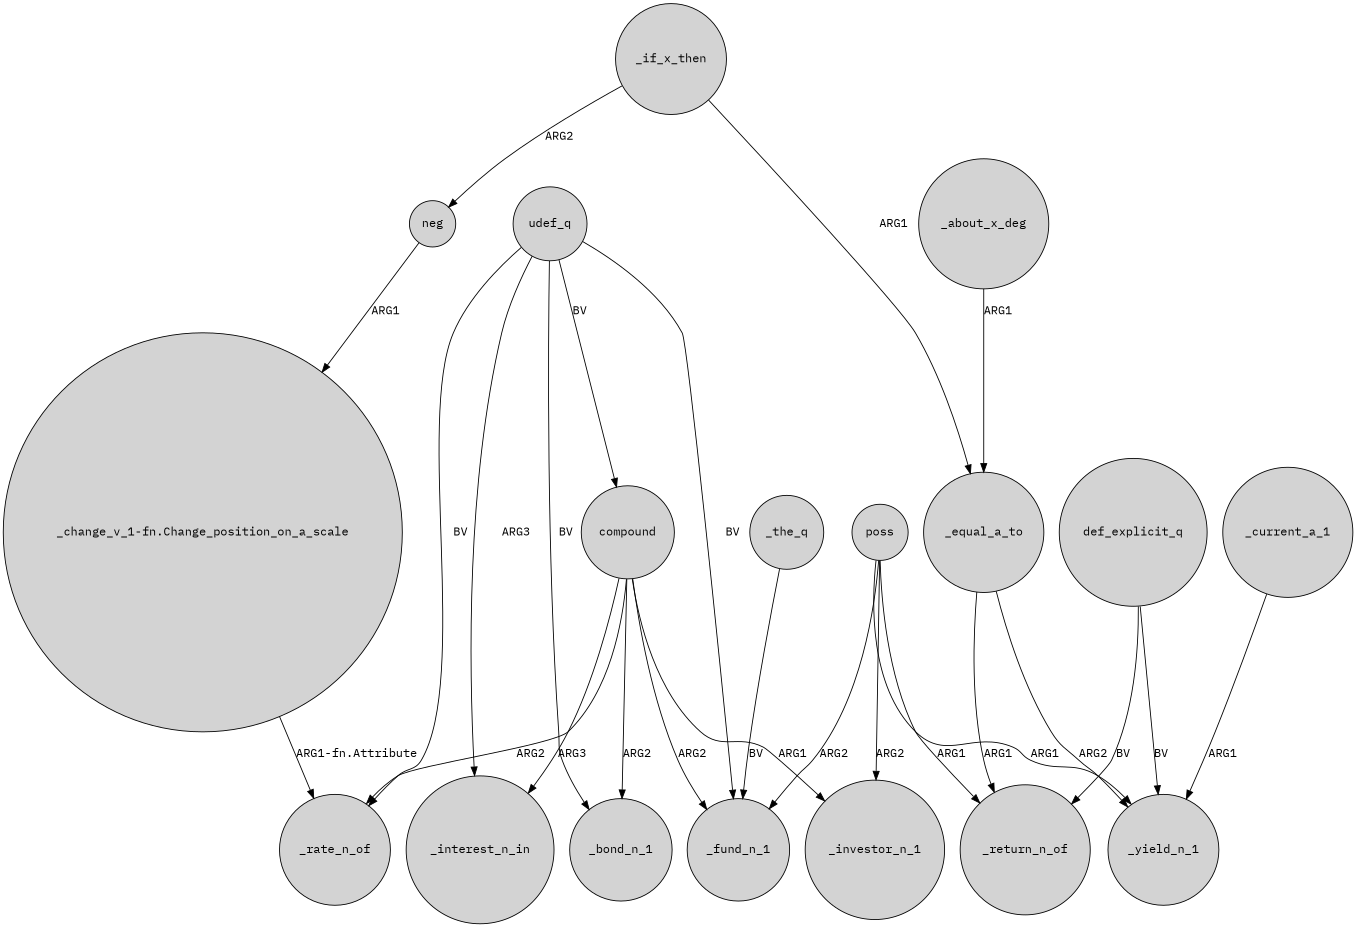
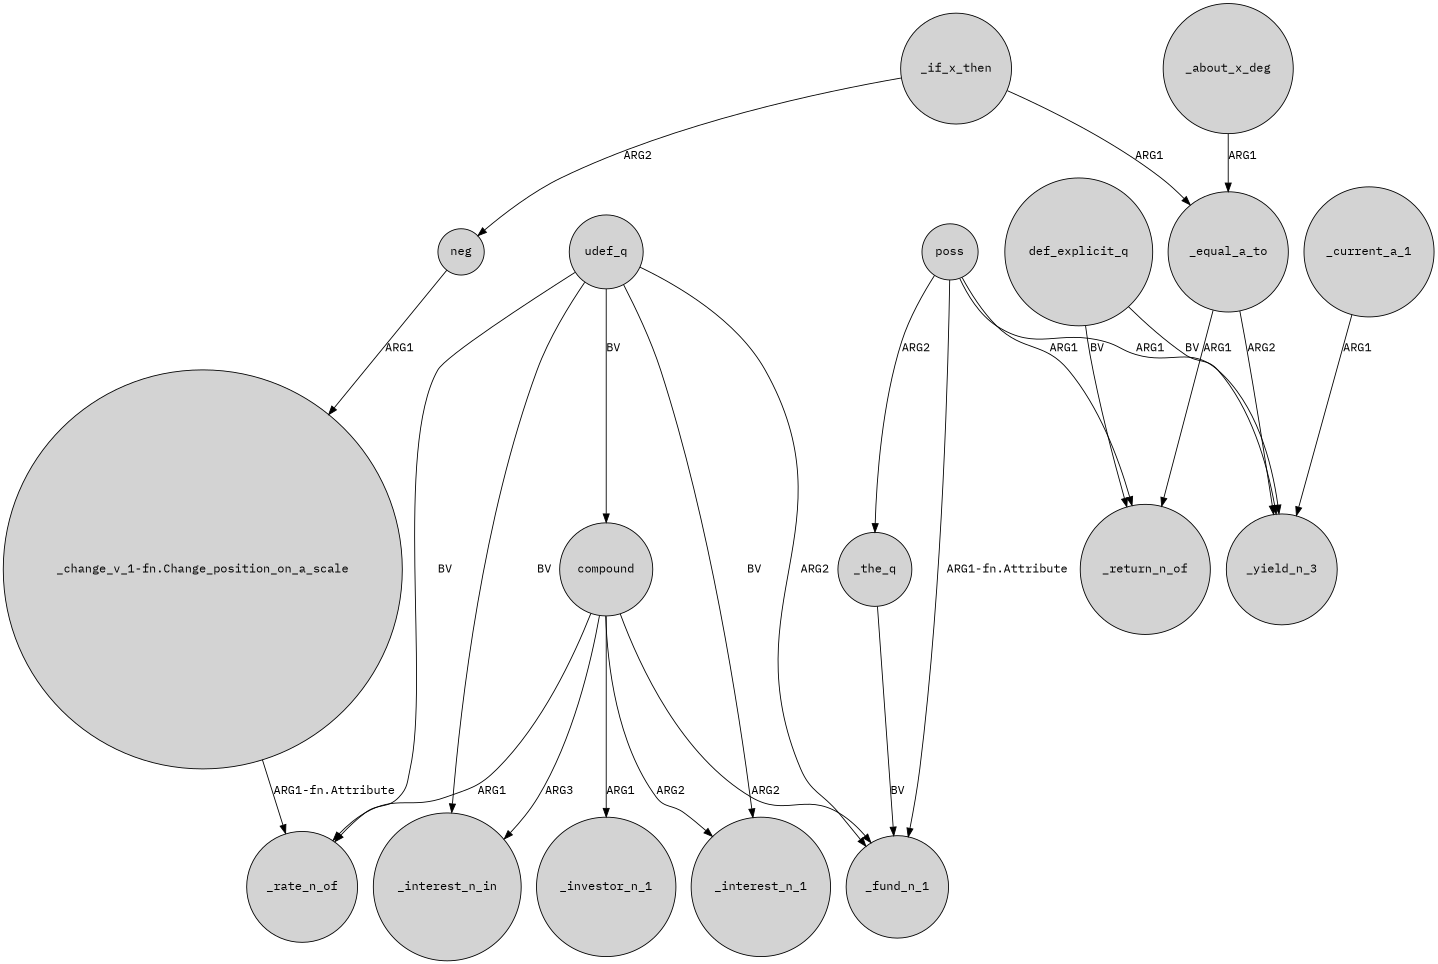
(516, 532) -> (544, 569)
(733, 532) -> (815, 569)
(878, 676) -> (888, 395)
(531, 754) -> (492, 791)
(834, 754) -> (1007, 569)
(621, 850) -> (761, 887)
(1163, 850) -> (1282, 569)
